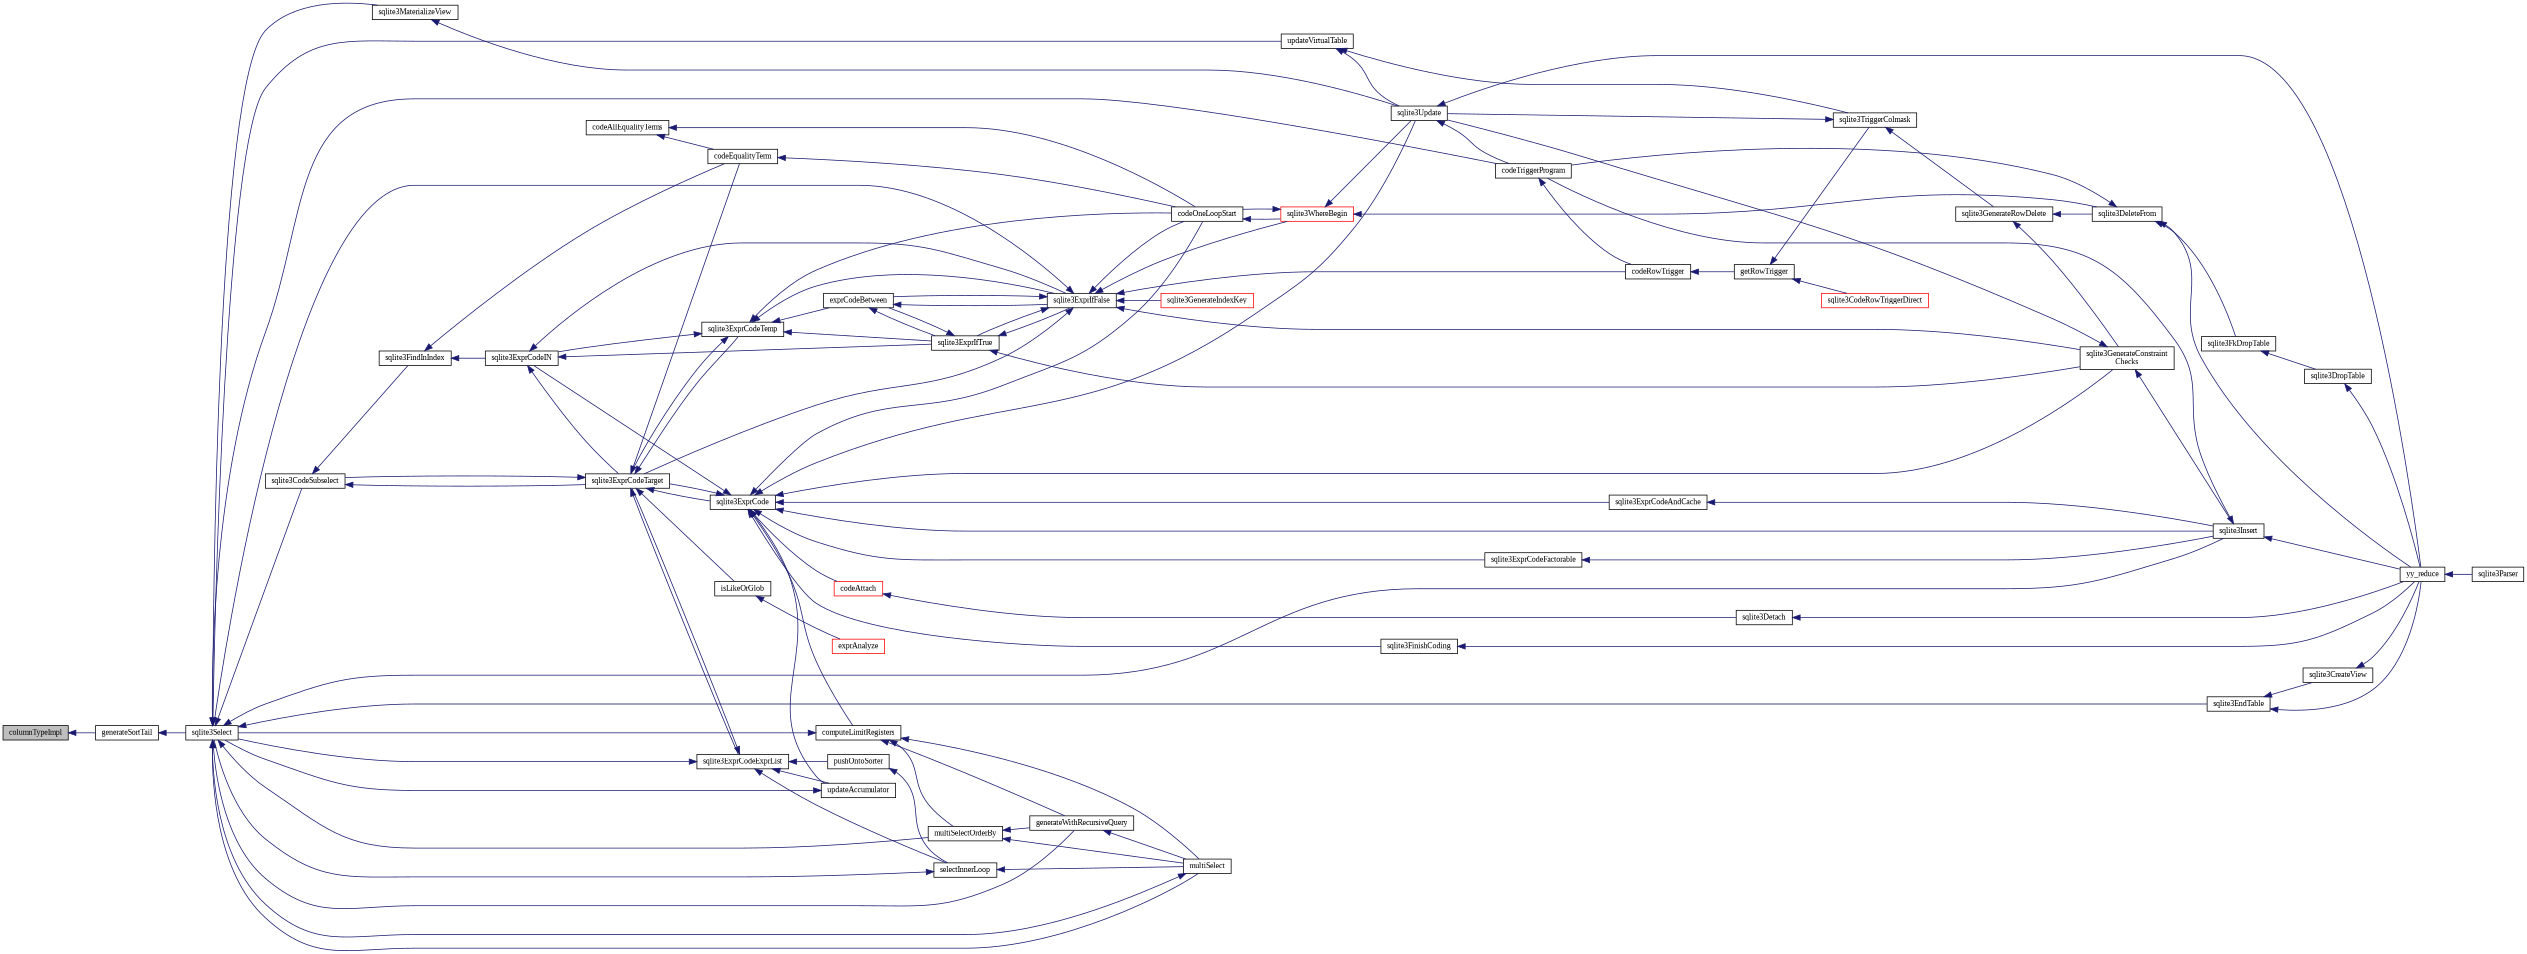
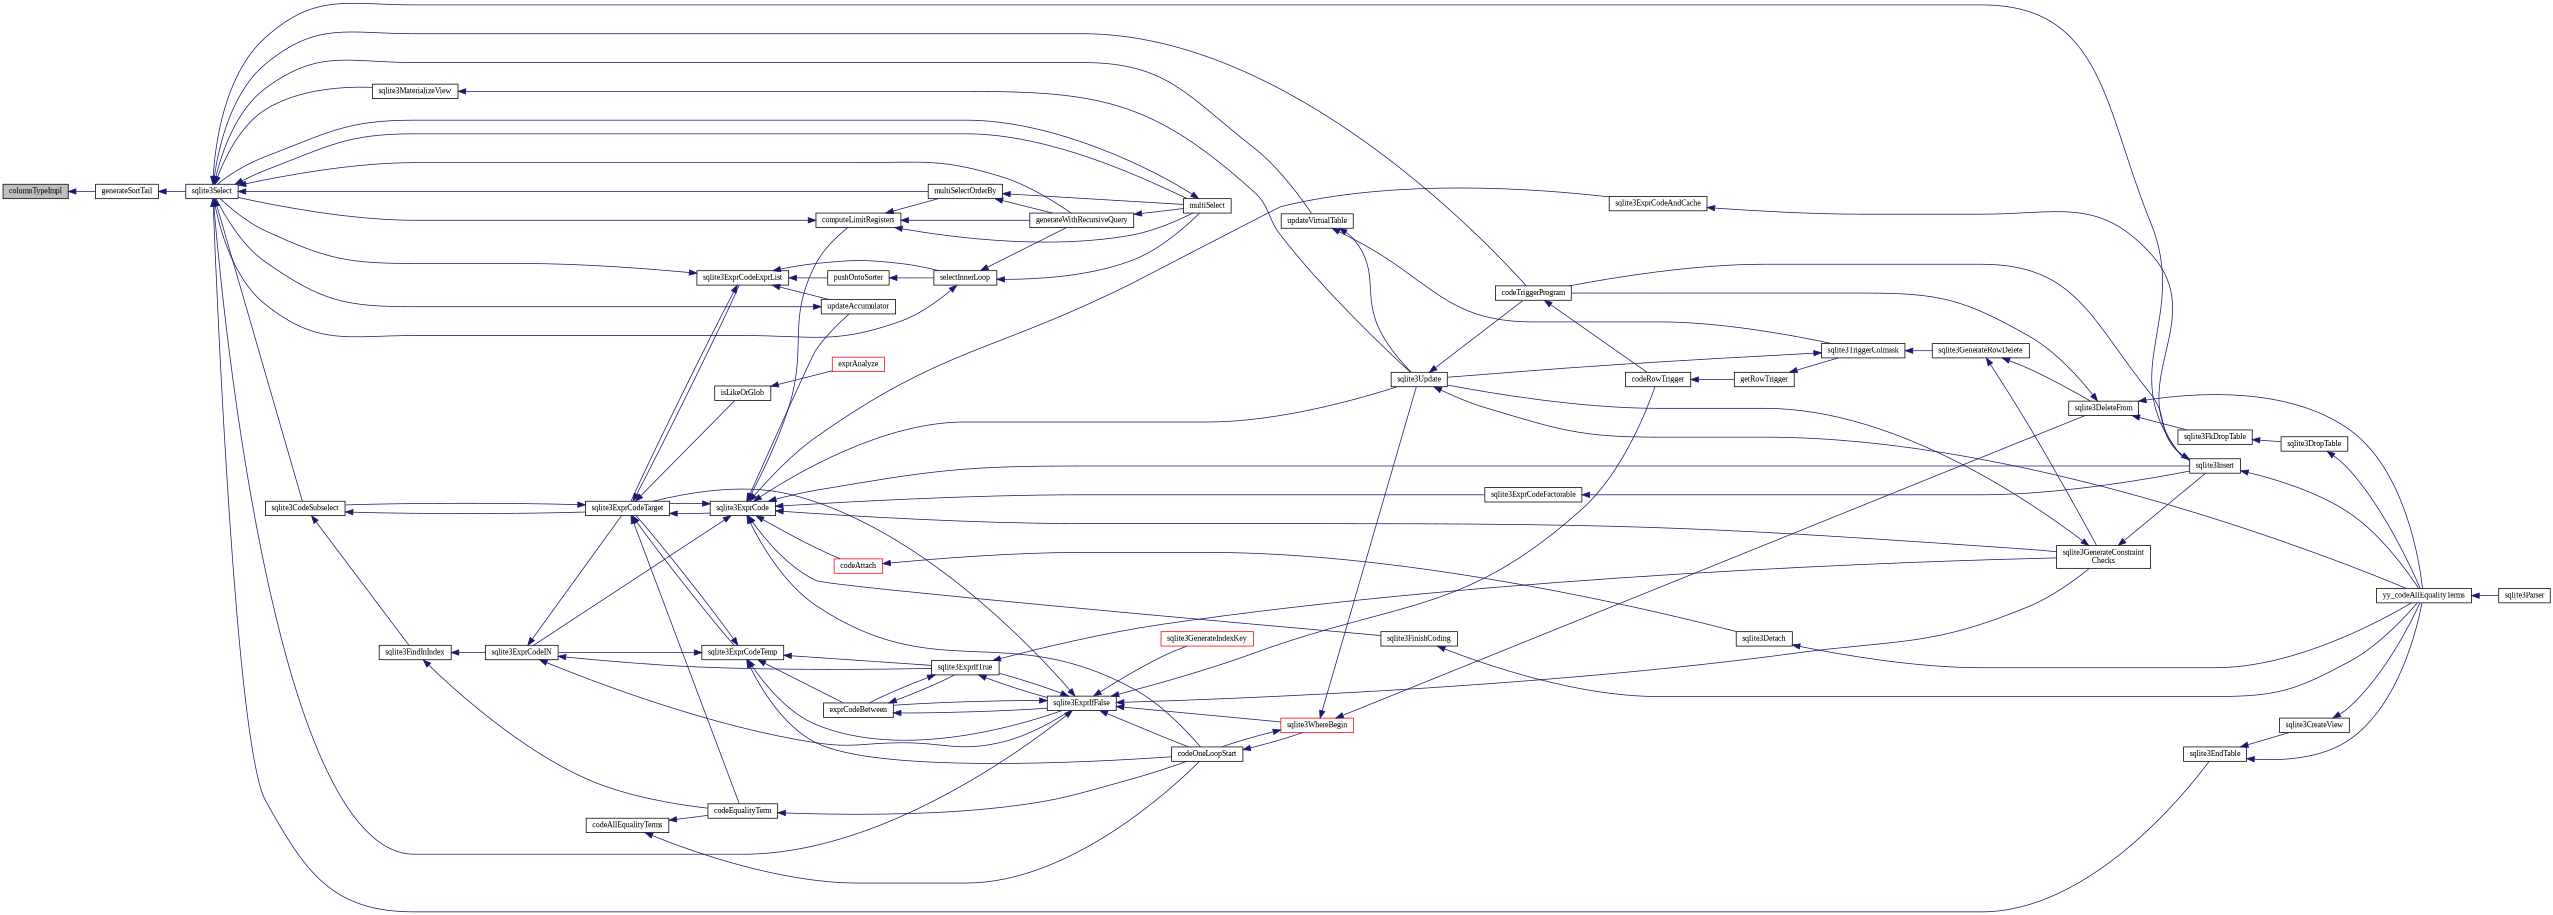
none -> (1027, 247)
(1875, 301) -> none
(2422, 574) -> (2424, 596)
